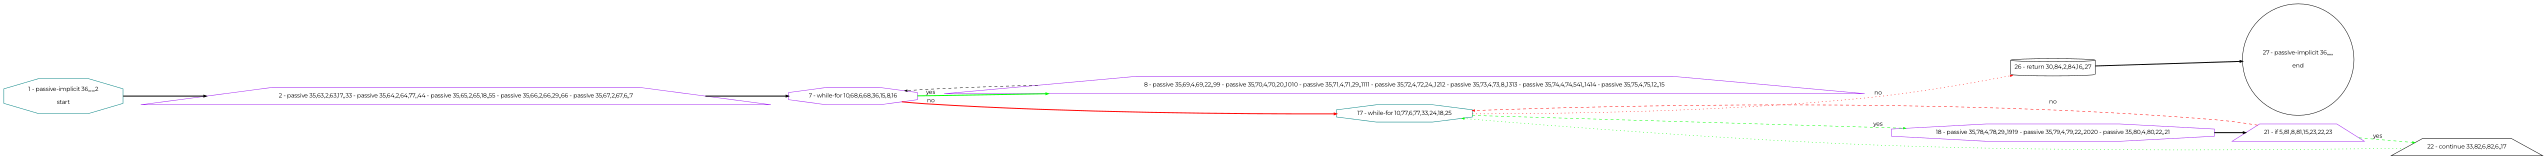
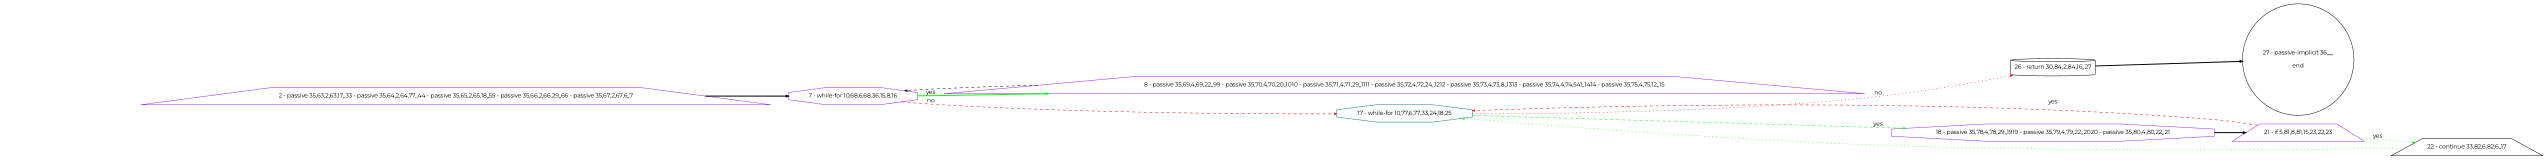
(63, 96) -> none
(2053, 102) -> (2053, 102)
(1118, 112) -> (1118, 112)
(2386, 140) -> (2386, 140)
